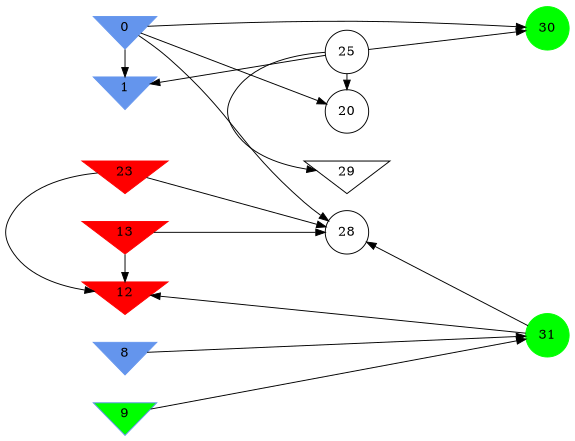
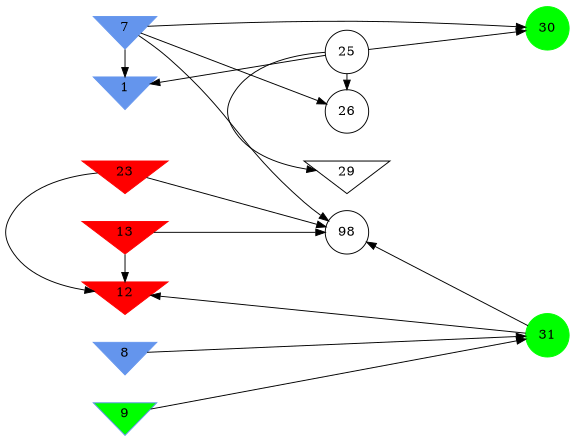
(125, 27) -> (125, 27)
(347, 111) -> (347, 111)
(347, 232) -> (347, 232)
